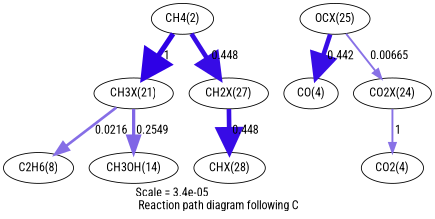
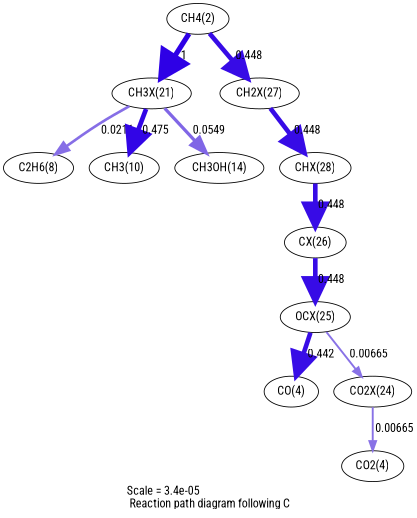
(151, 131) -> (208, 131)
(397, 131) -> (393, 429)
none -> (124, 168)
none -> (315, 243)
